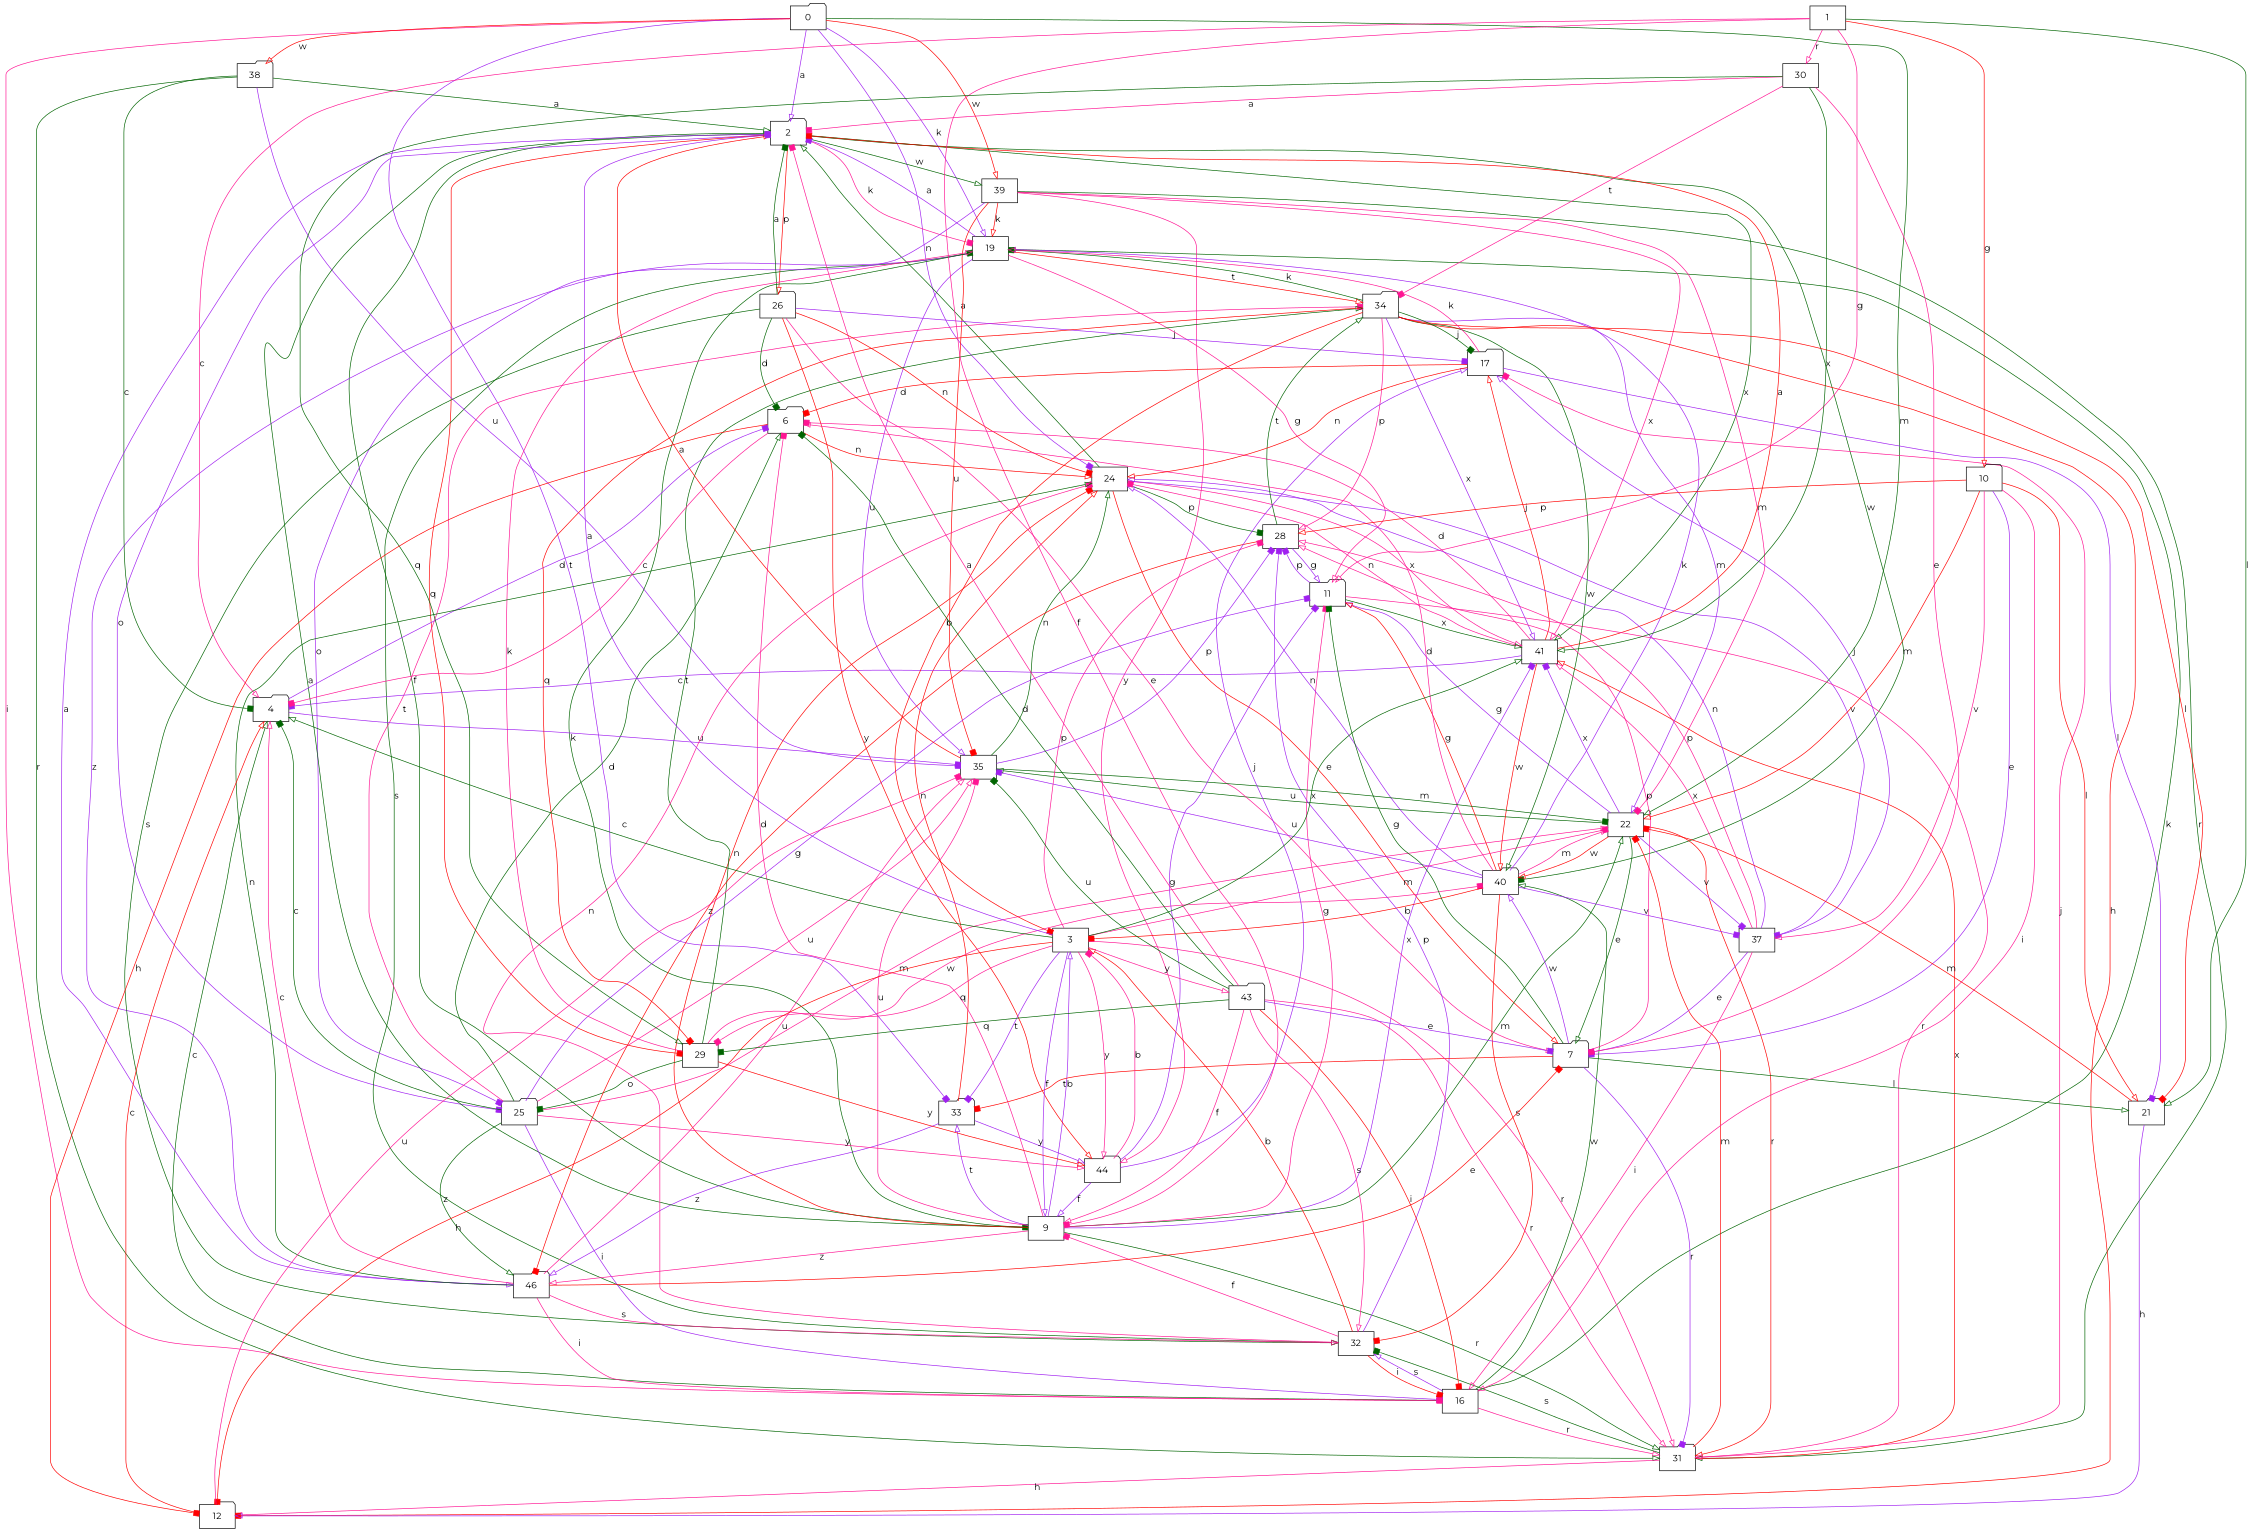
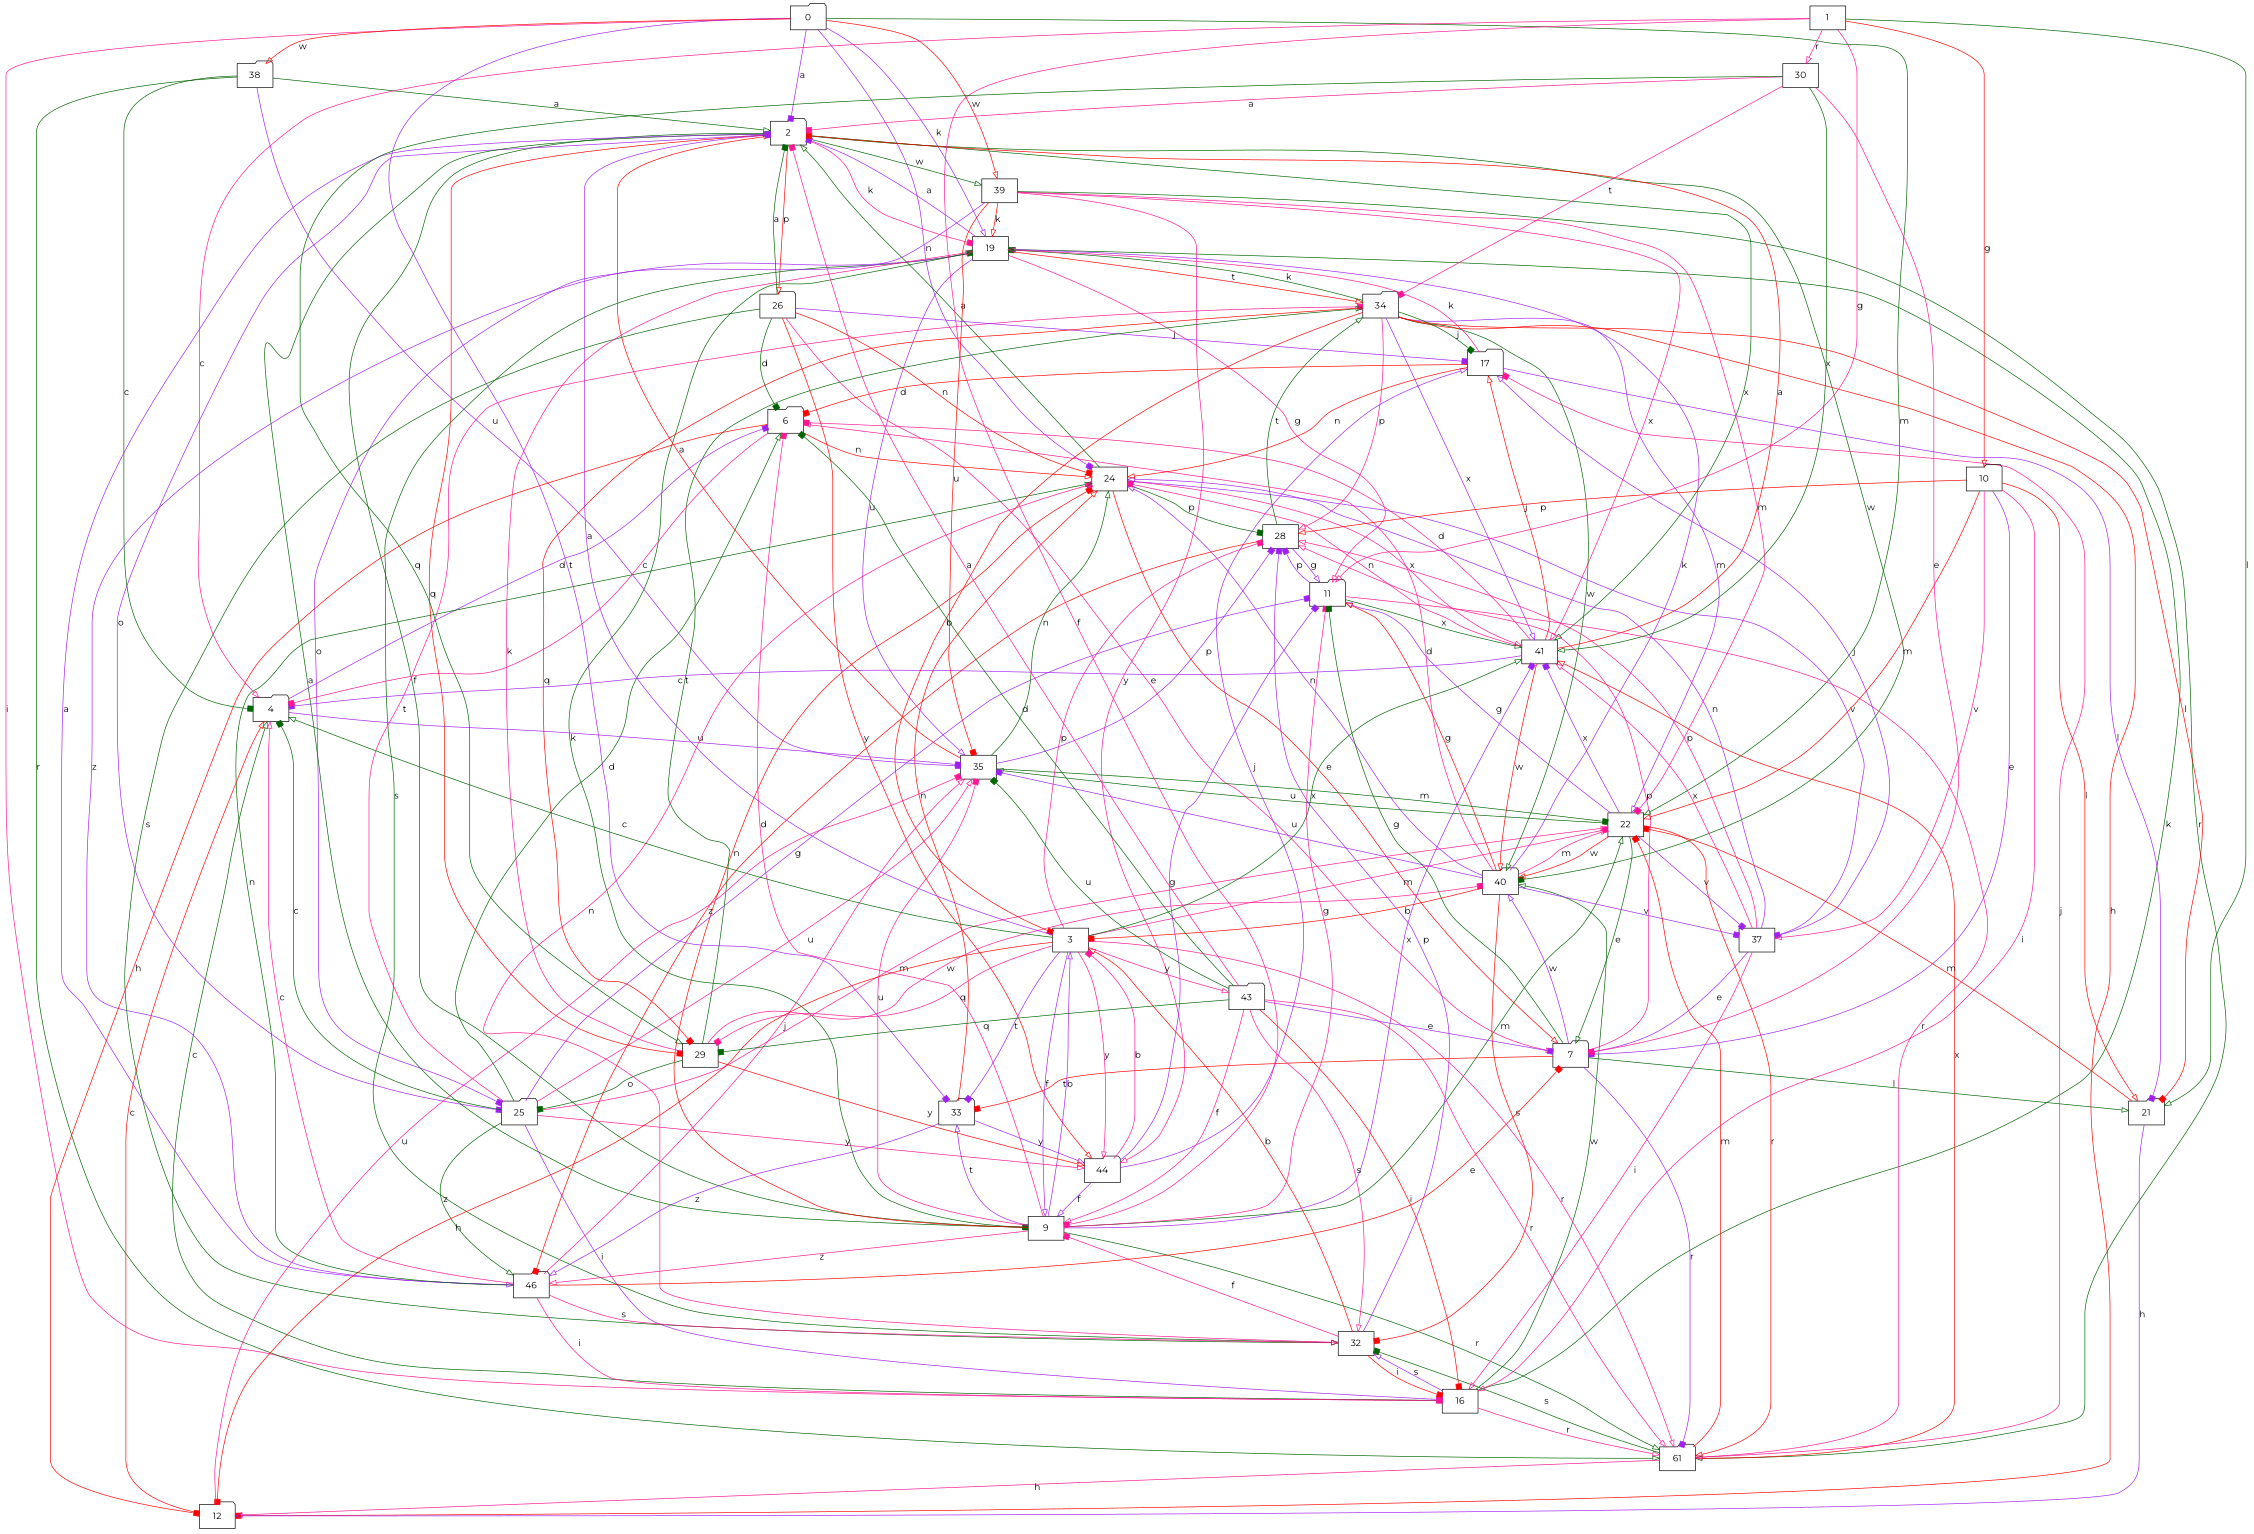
(799, 72) -> (799, 72)
(785, 1027) -> (785, 1027)
(1677, 1459) -> (1677, 1459)
